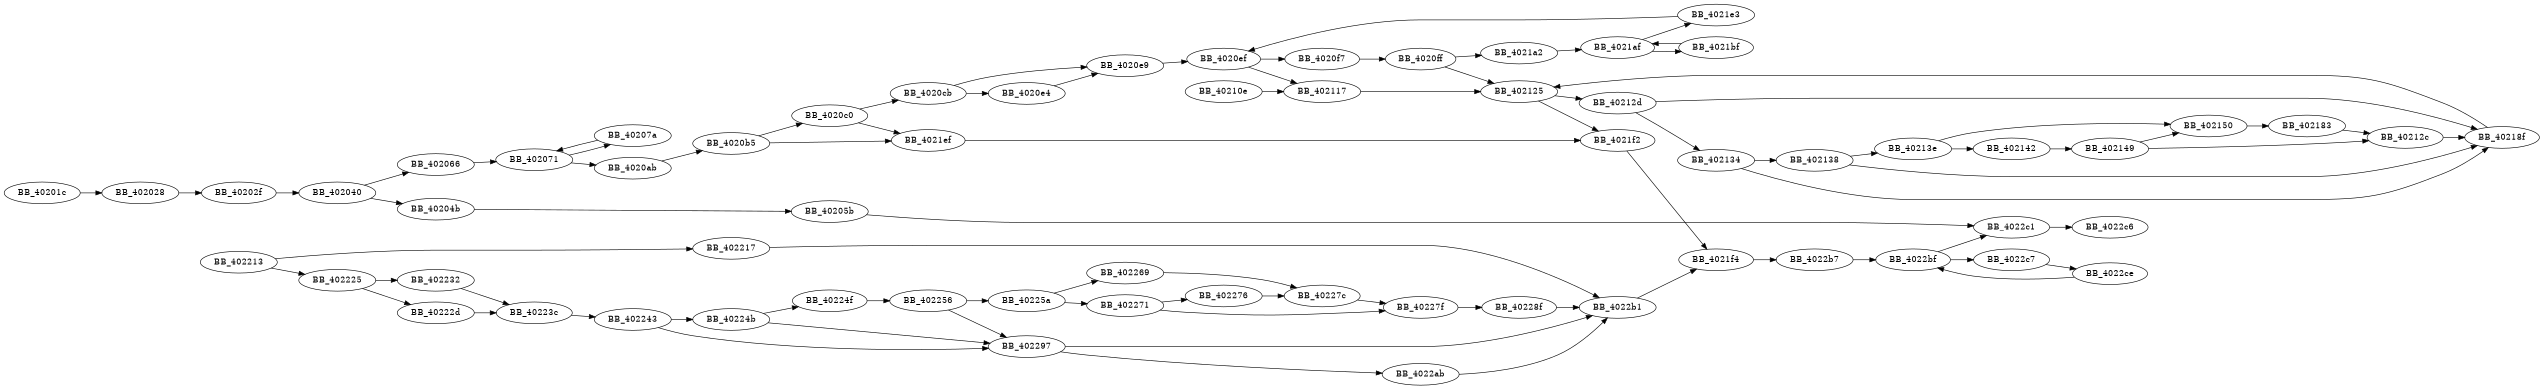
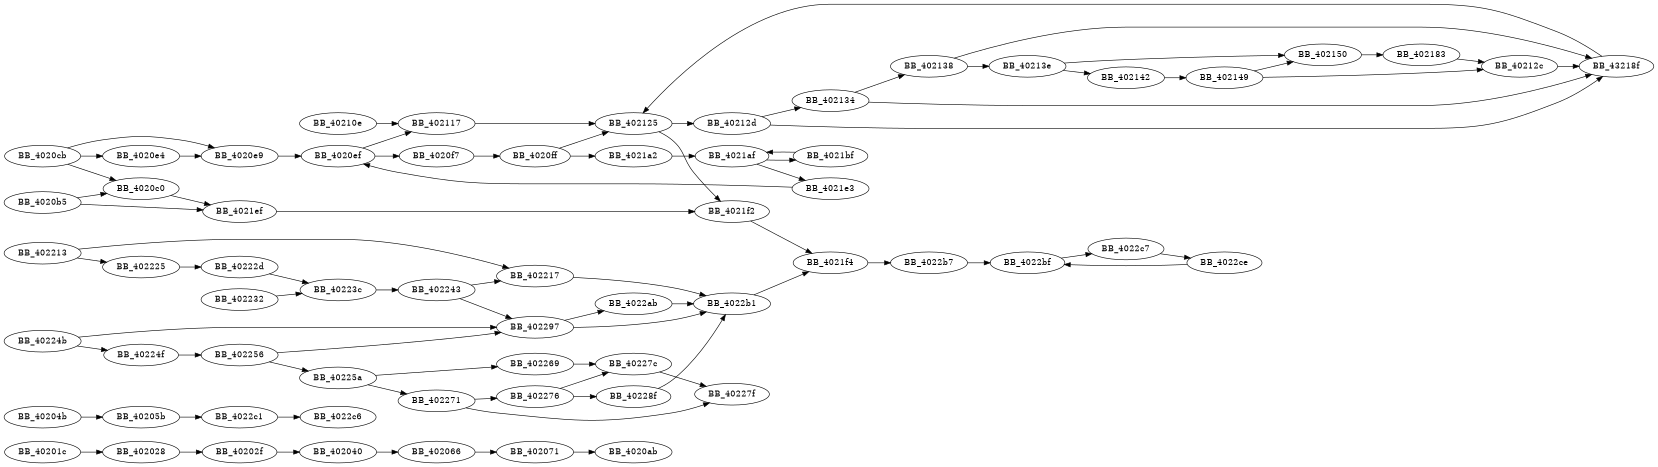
(876, 105) -> (89, 171)
(633, 136) -> none
(2502, 137) -> (1616, 66)
(679, 157) -> none
(383, 201) -> none
(1959, 245) -> none
(383, 280) -> none
(1467, 307) -> (582, 397)
(679, 319) -> (483, 283)
